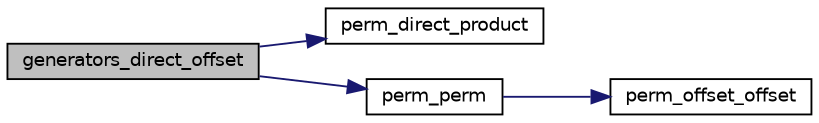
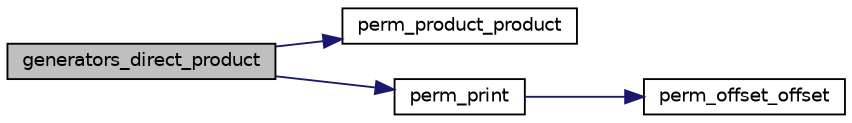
(435, 26) -> (460, 26)
(133, 61) -> (141, 61)
(435, 97) -> (460, 97)
